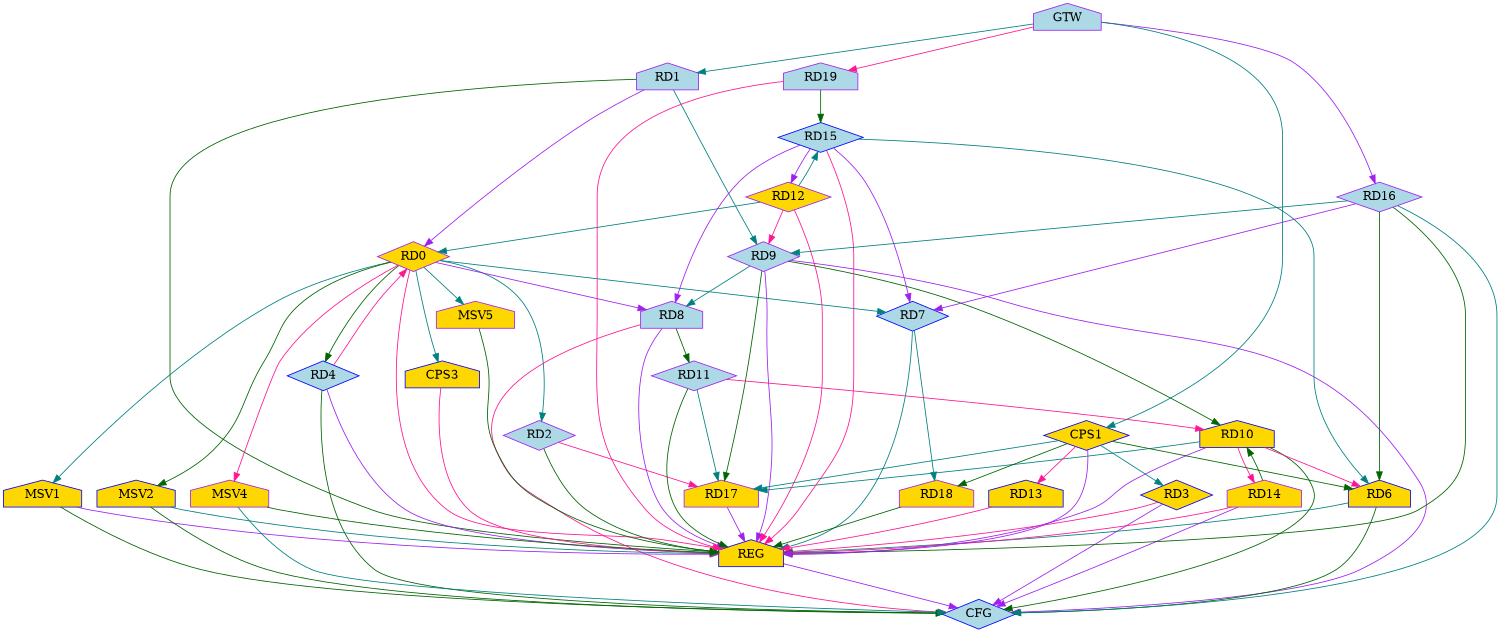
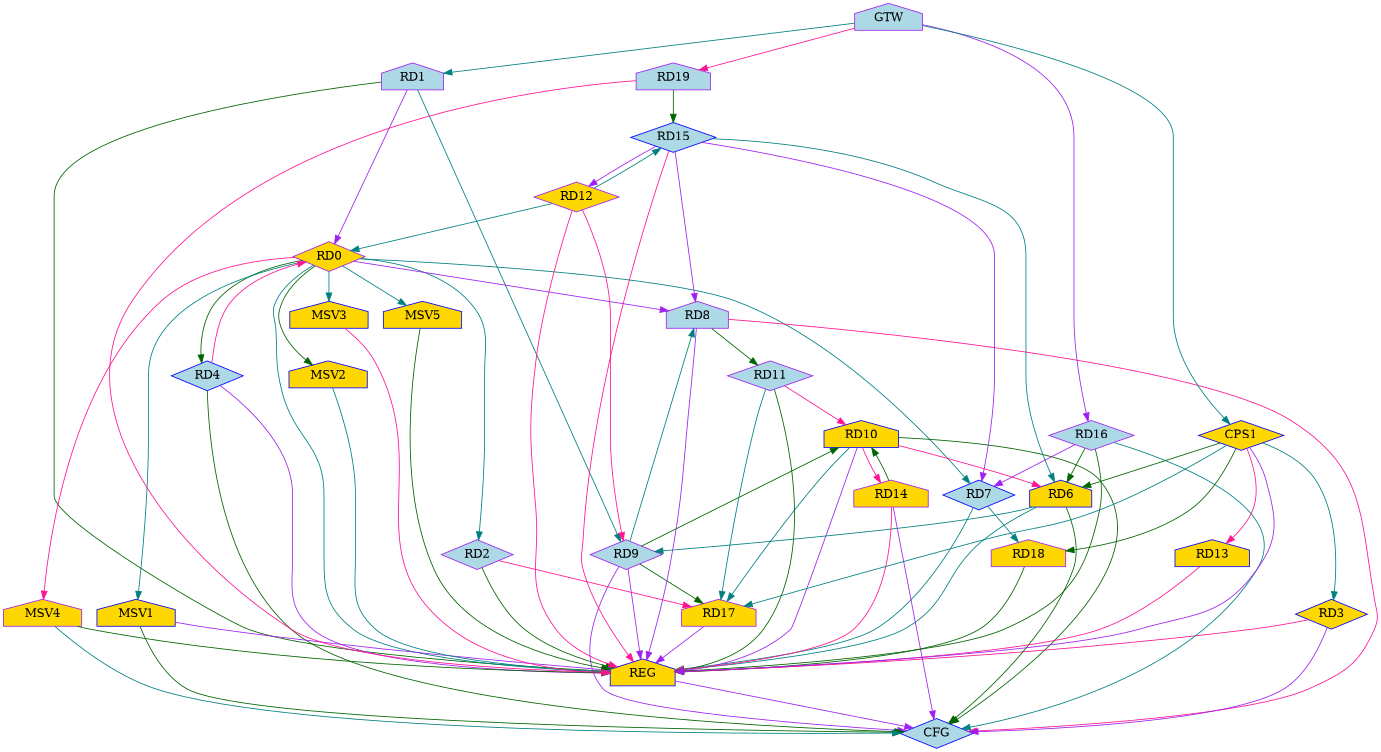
(1074, 227) -> (848, 534)
(475, 316) -> (422, 316)
(442, 376) -> (329, 316)
(454, 513) -> (324, 565)
(354, 586) -> none
